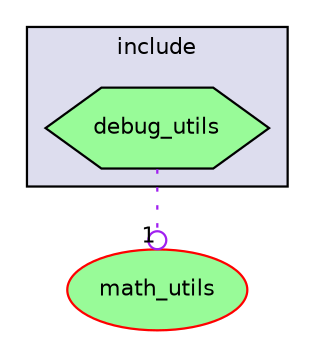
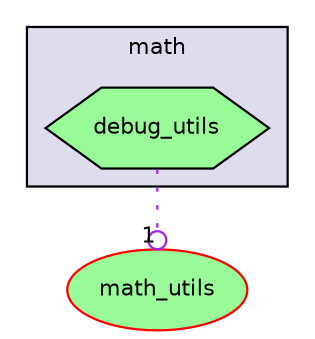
(157, 48) -> (157, 48)
